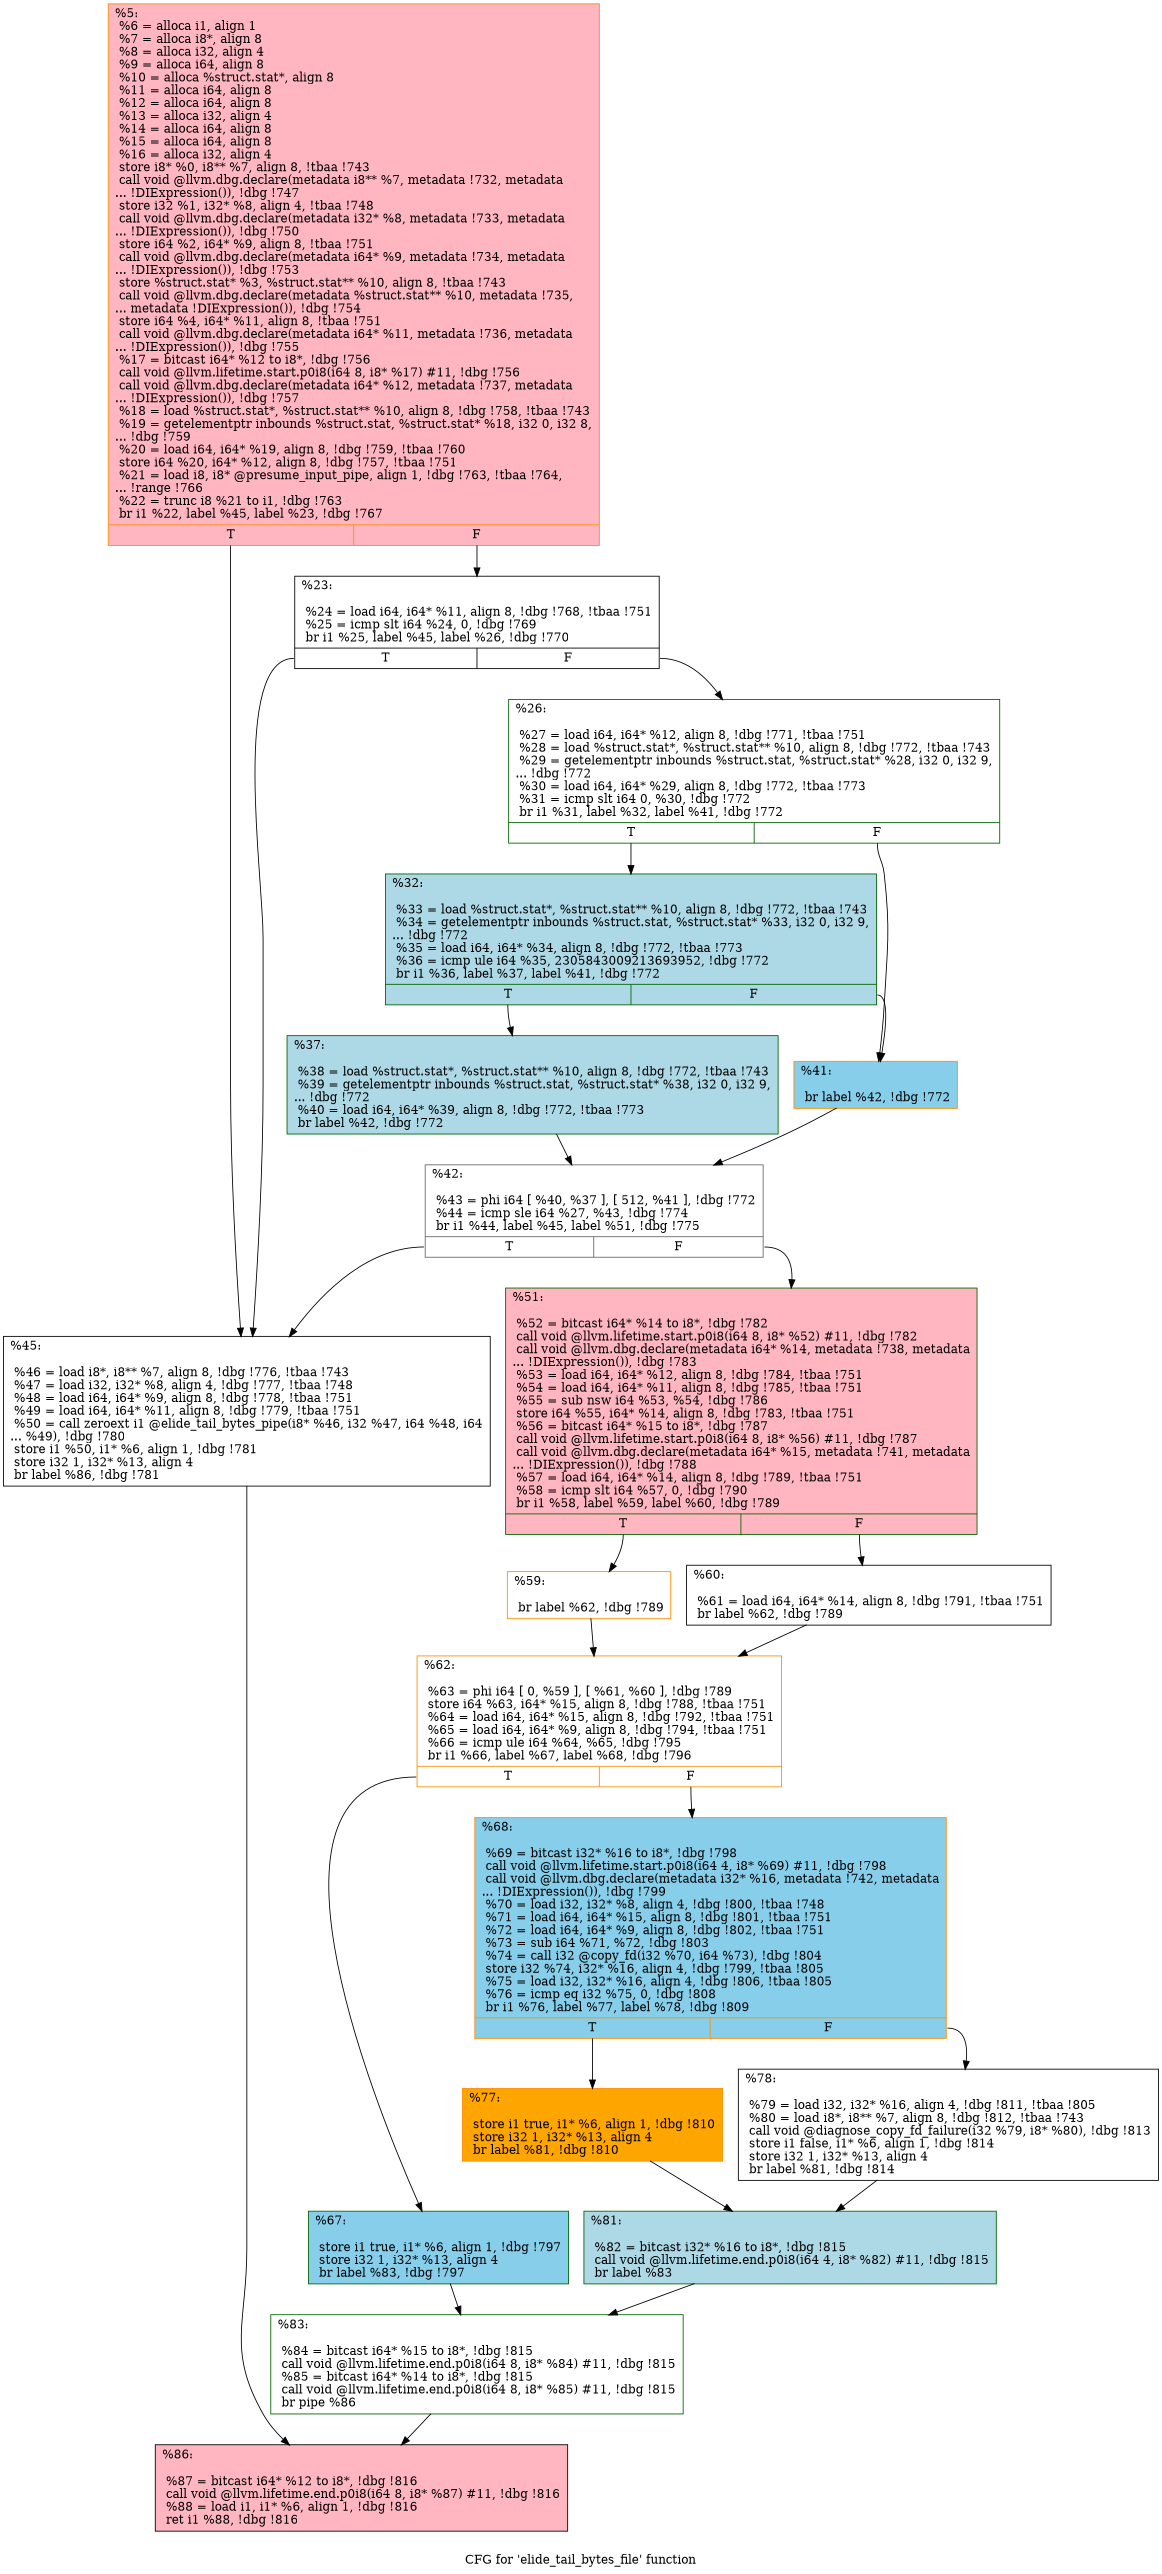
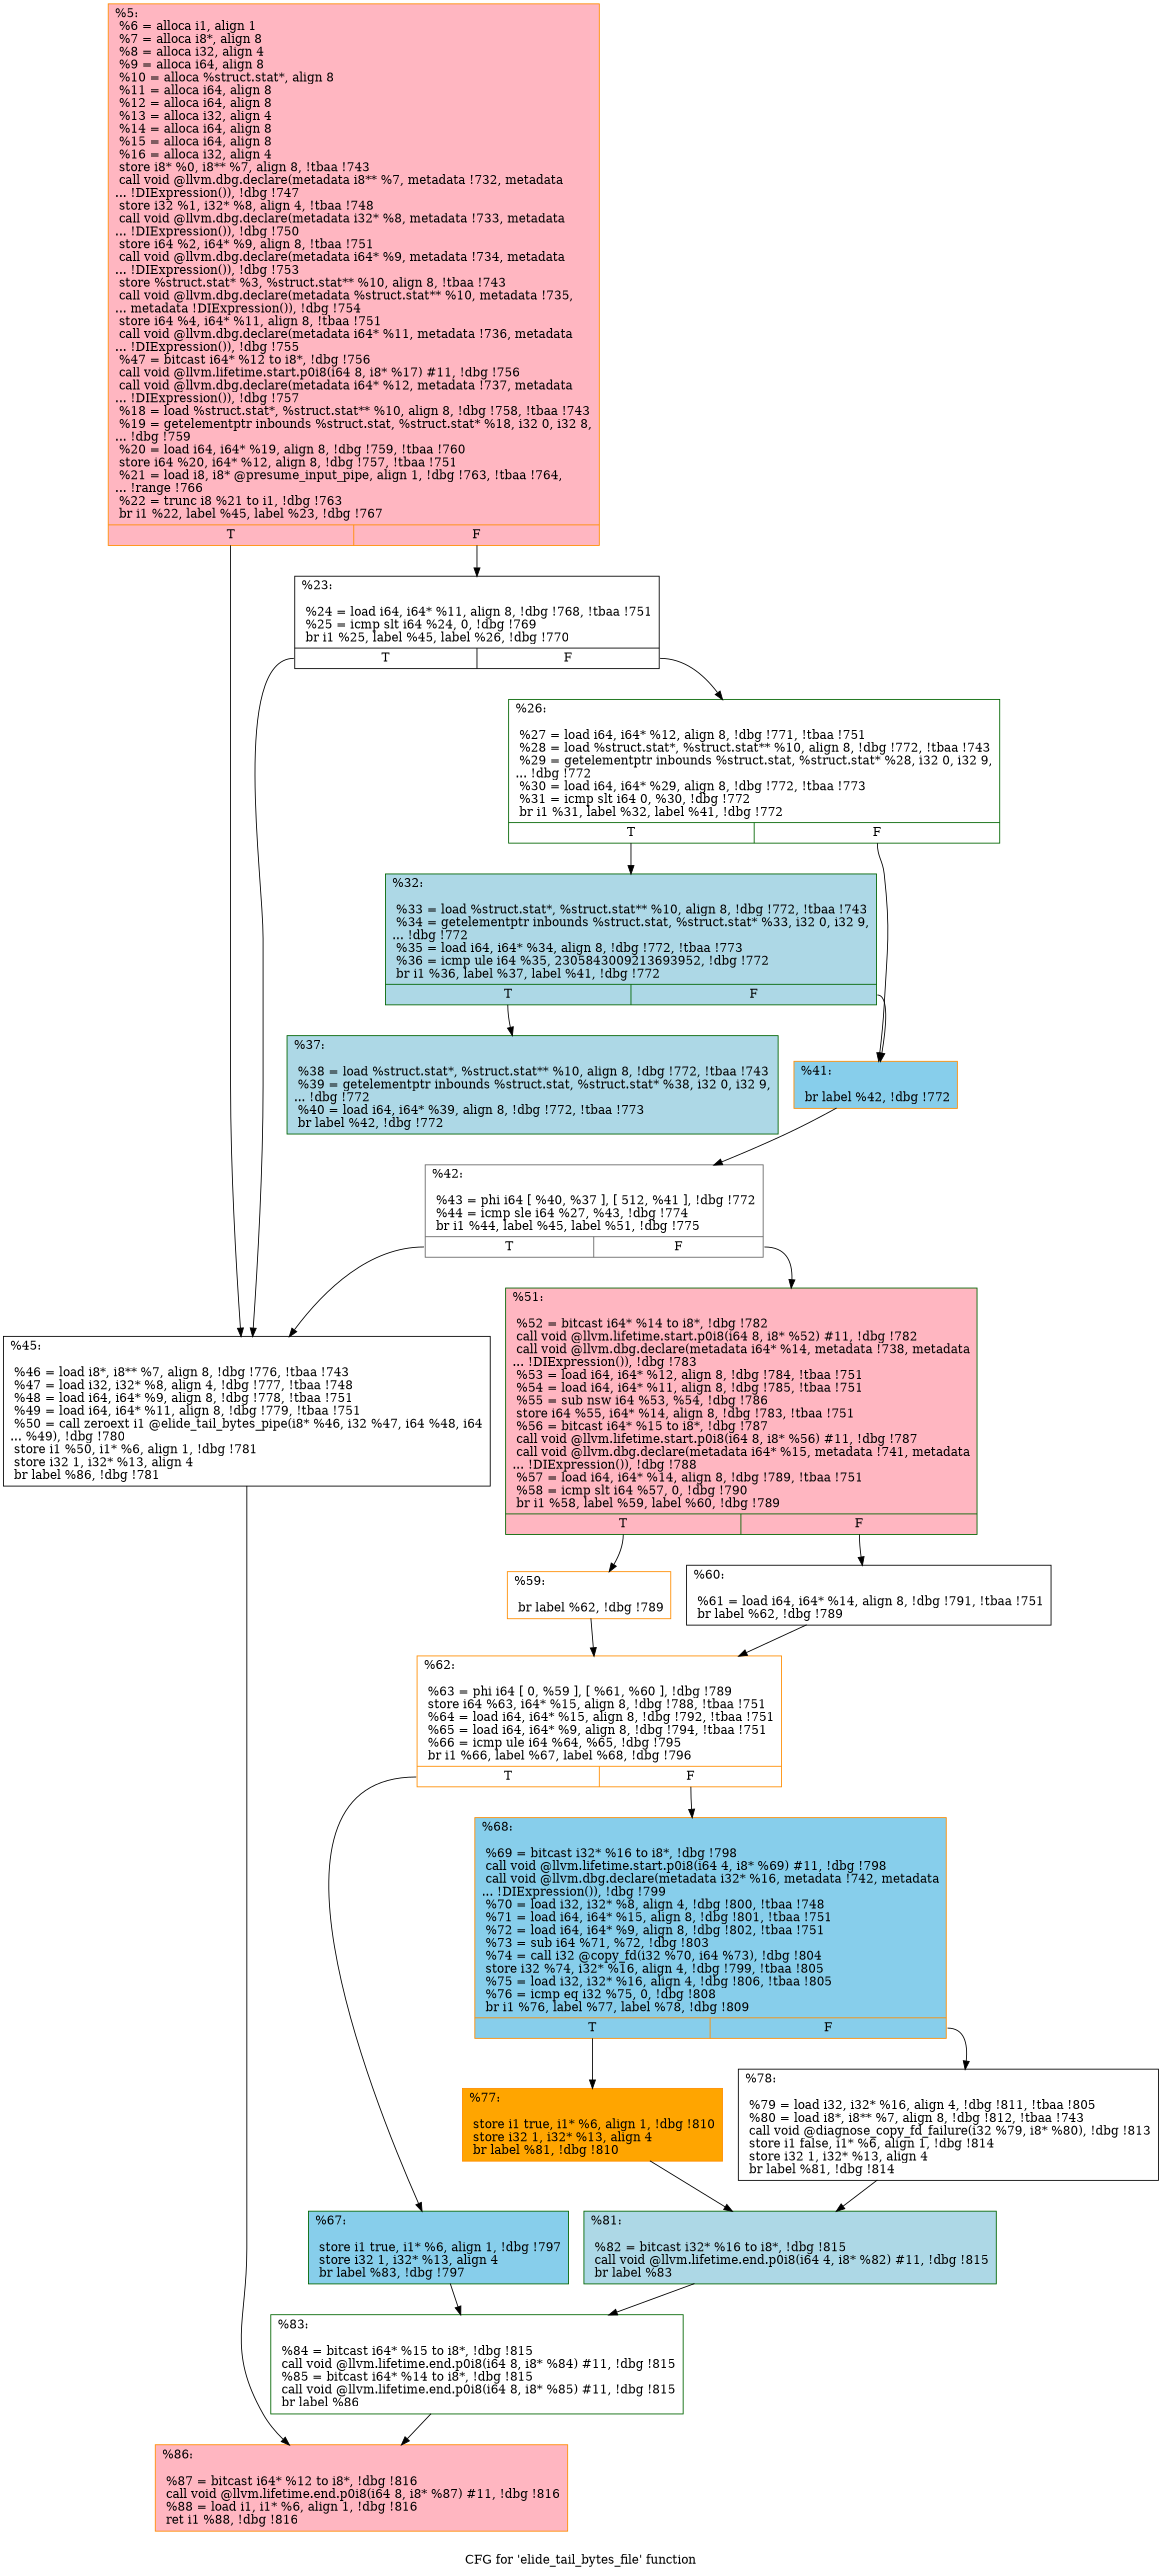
(243, 360) -> (243, 360)
(562, 1146) -> none
(317, 2403) -> (319, 2403)
(361, 2488) -> (361, 2488)
